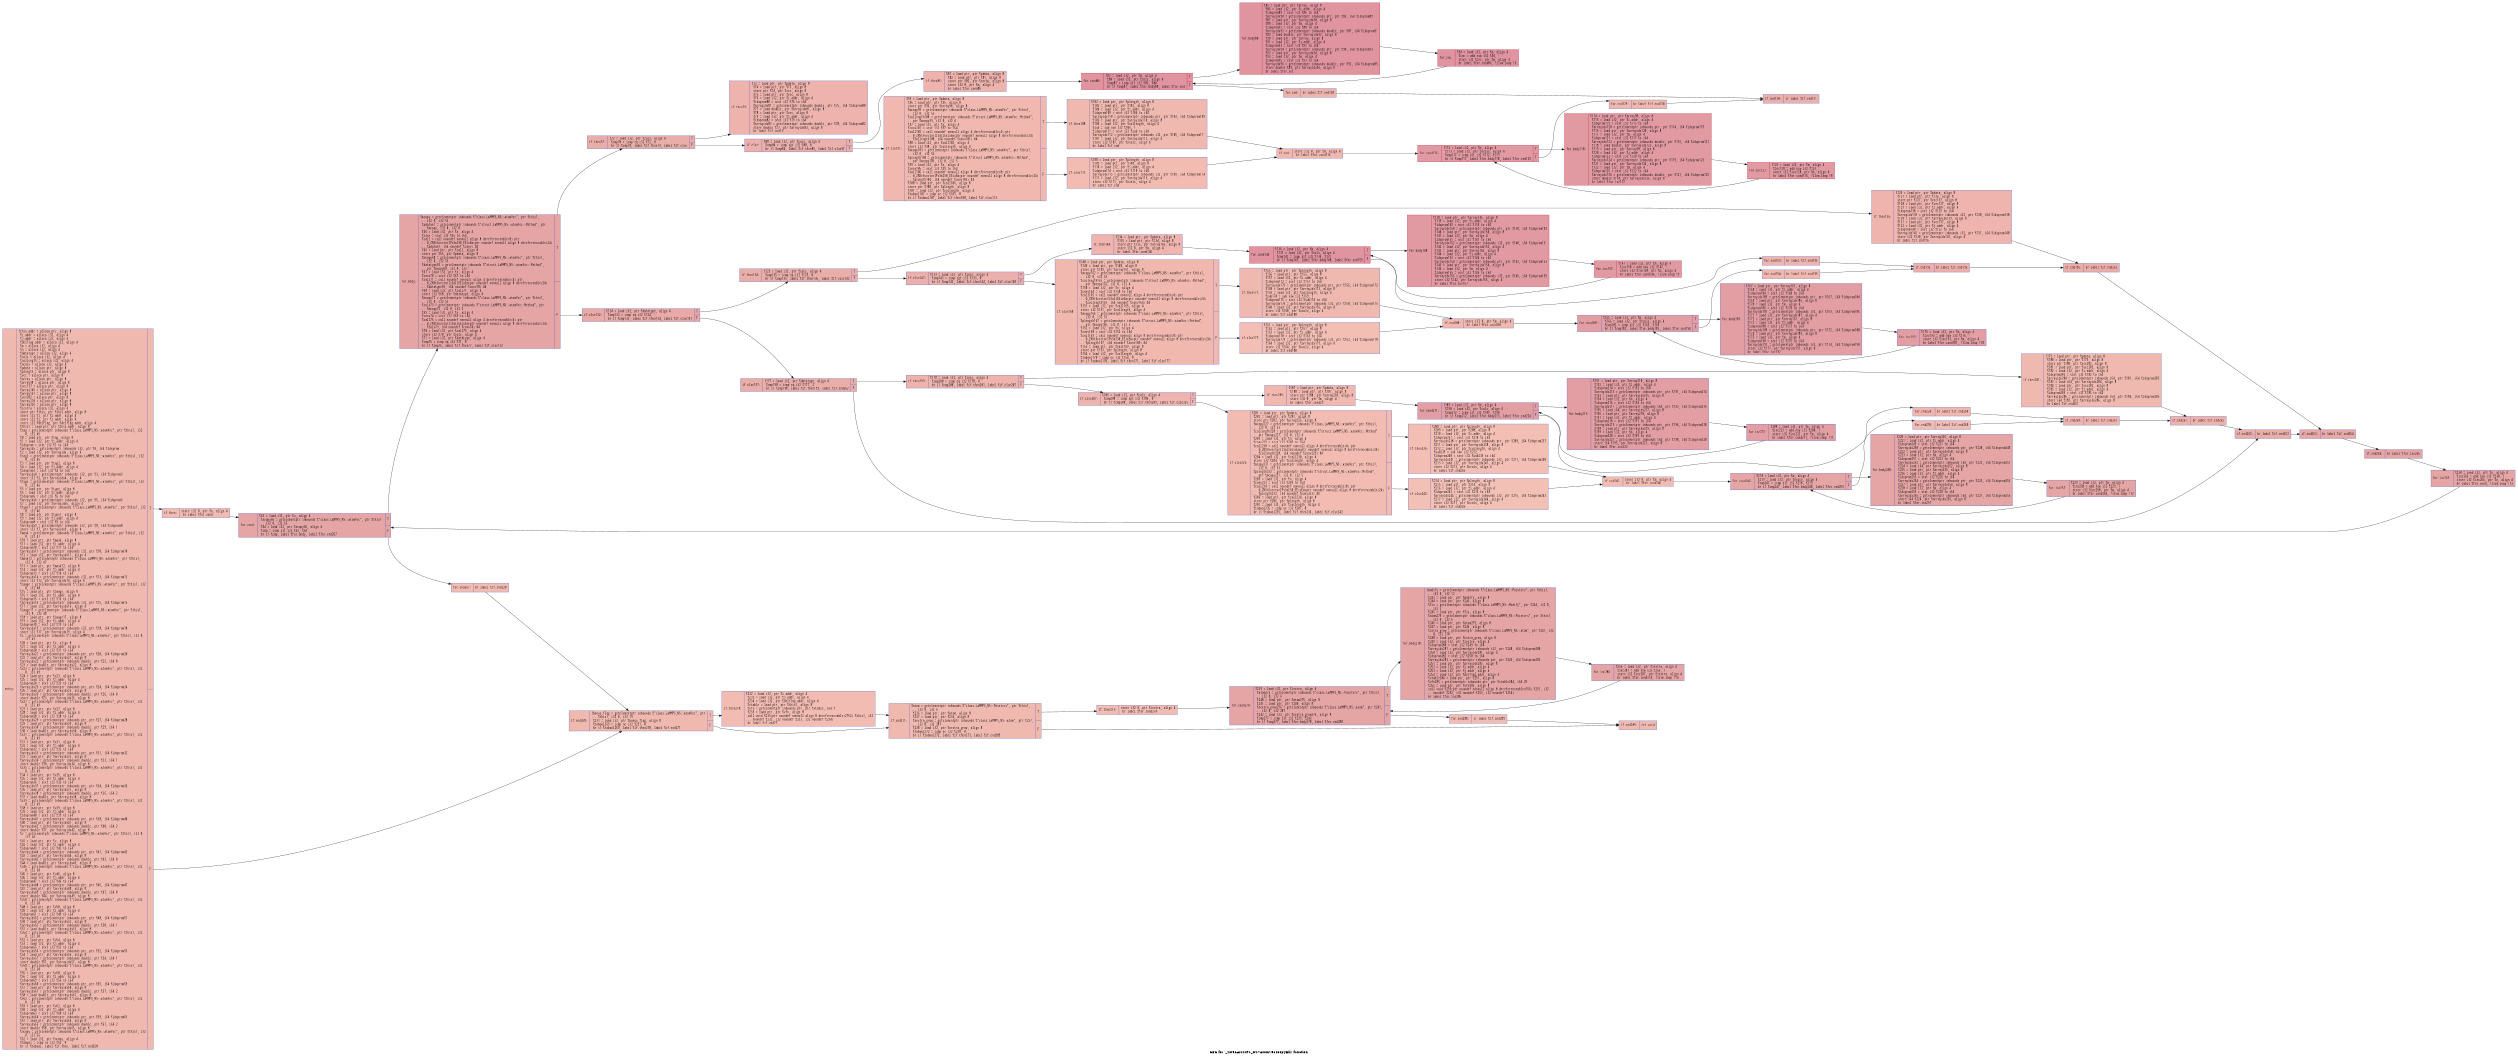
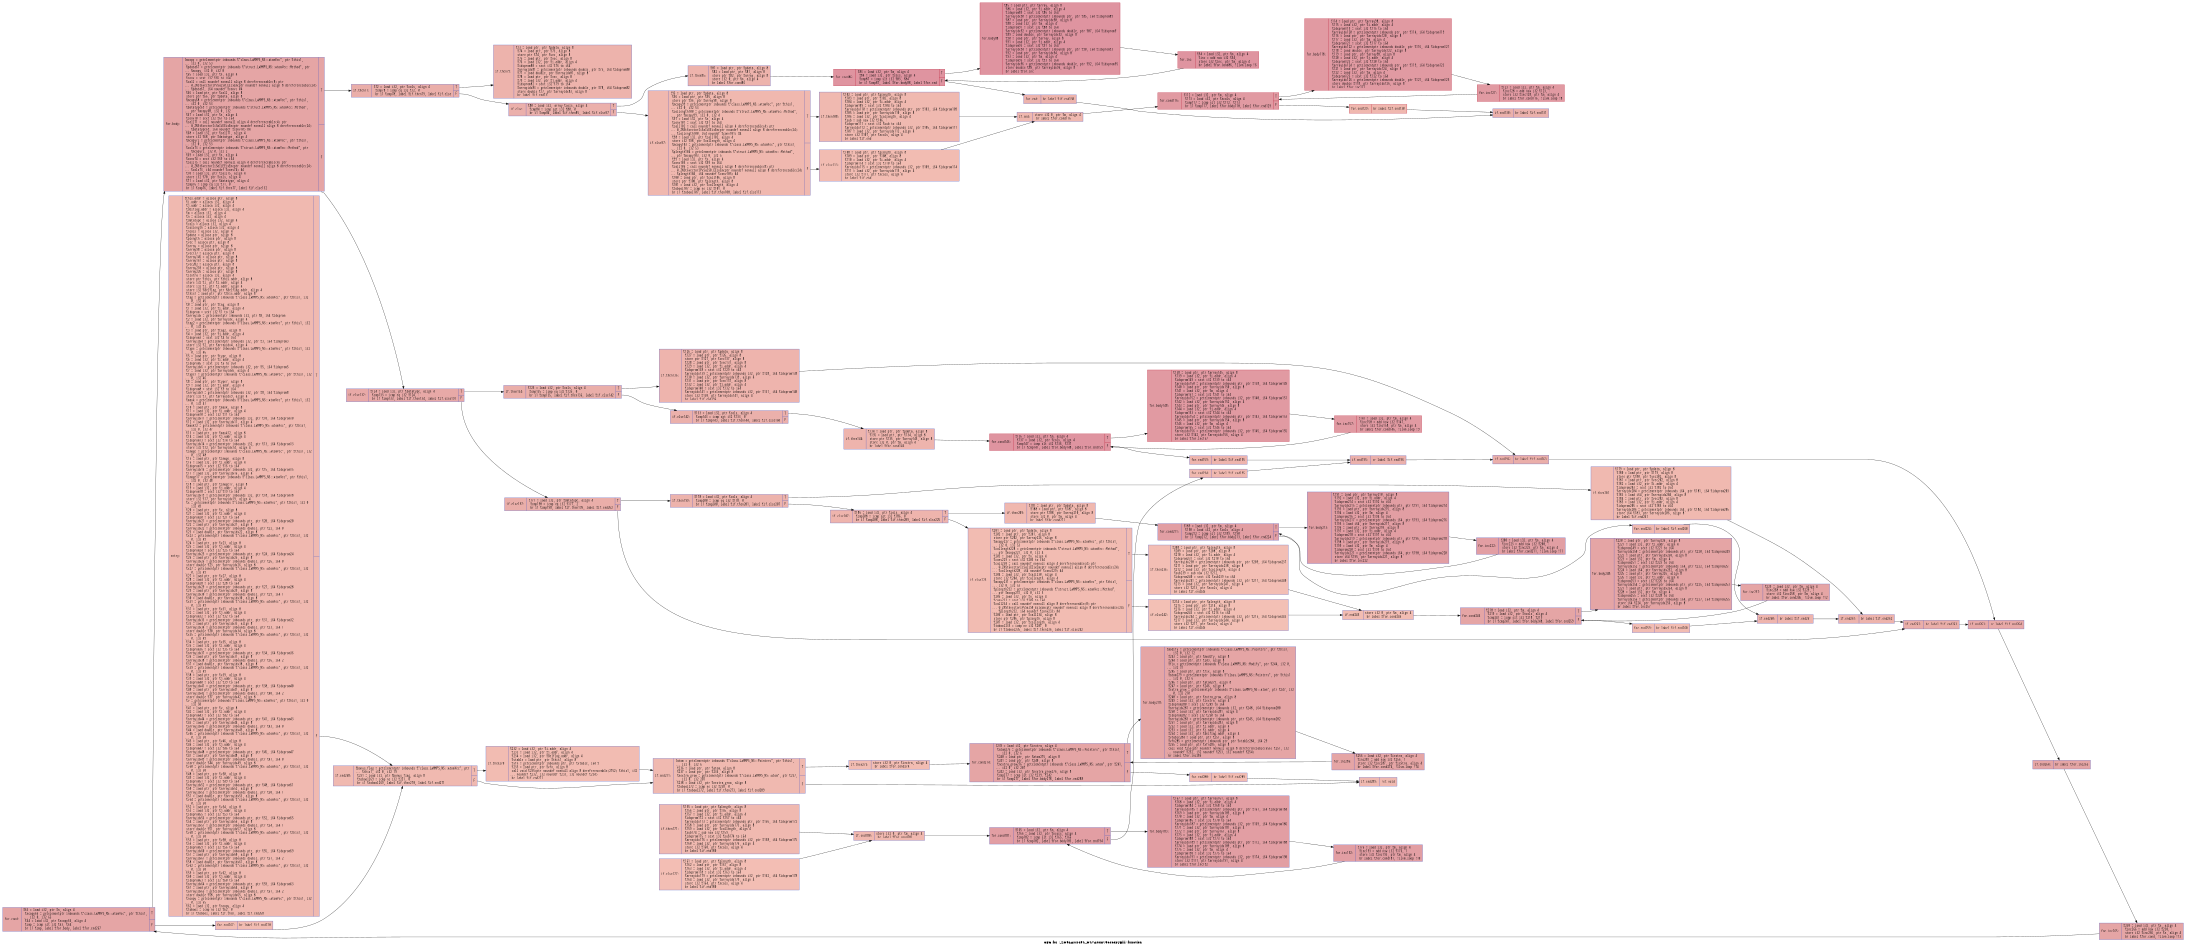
(1638, 104) -> (1378, 109)
(792, 142) -> (558, 106)
(1137, 312) -> none
(196, 513) -> none
